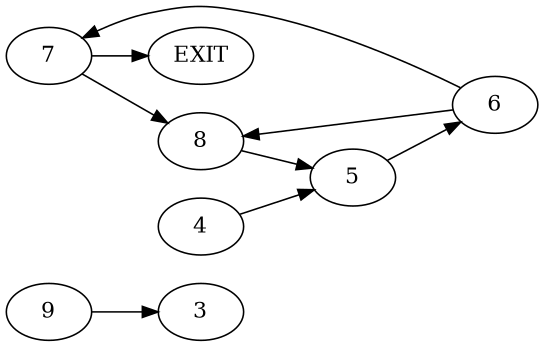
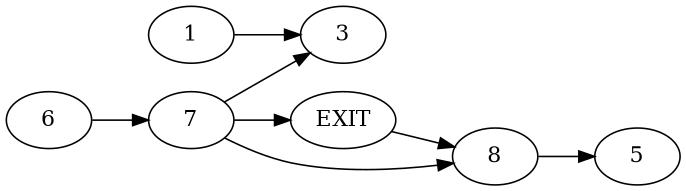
none -> (260, 81)
(356, 122) -> (415, 137)
(417, 145) -> none
(201, 227) -> none
(49, 312) -> (191, 35)
